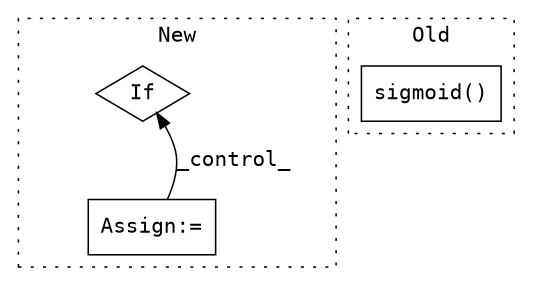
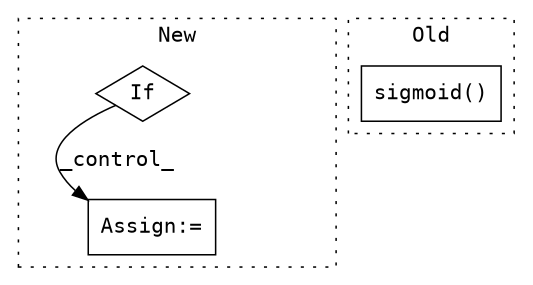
(177, 162) -> (65, 138)
